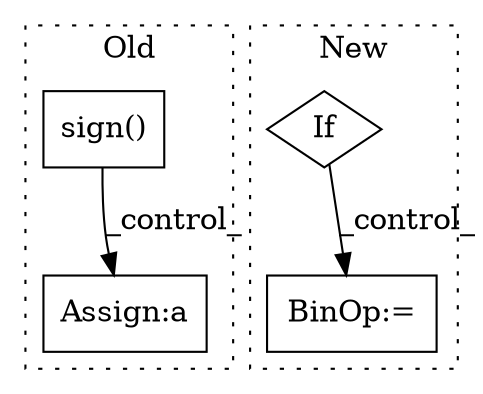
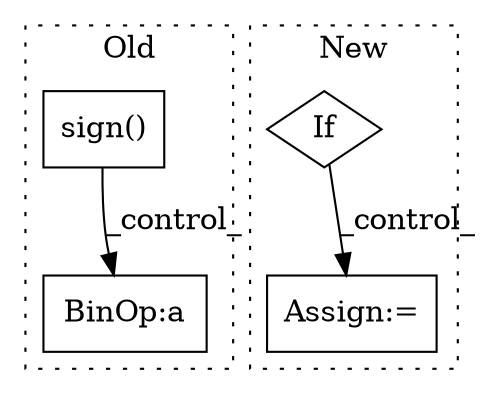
(125, 314) -> (125, 314)
(352, 314) -> (352, 314)
